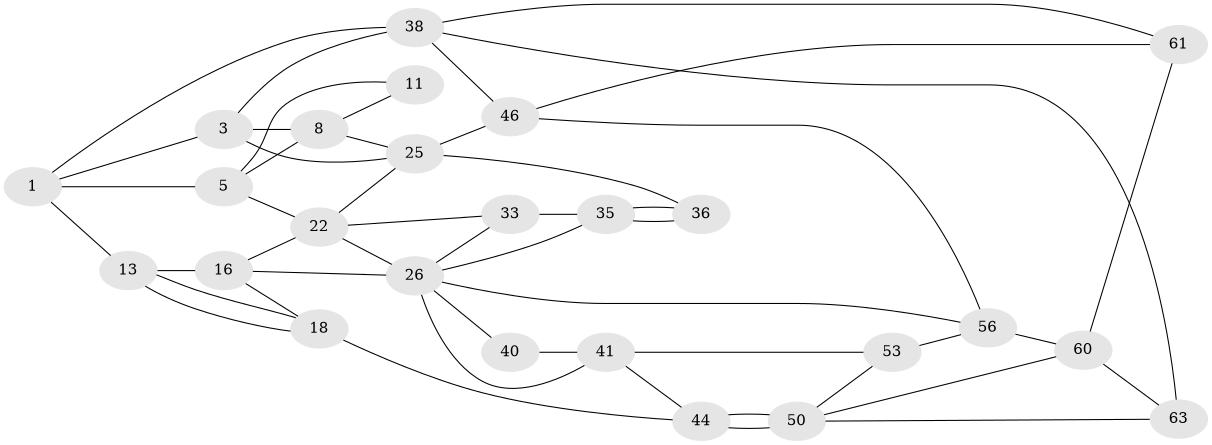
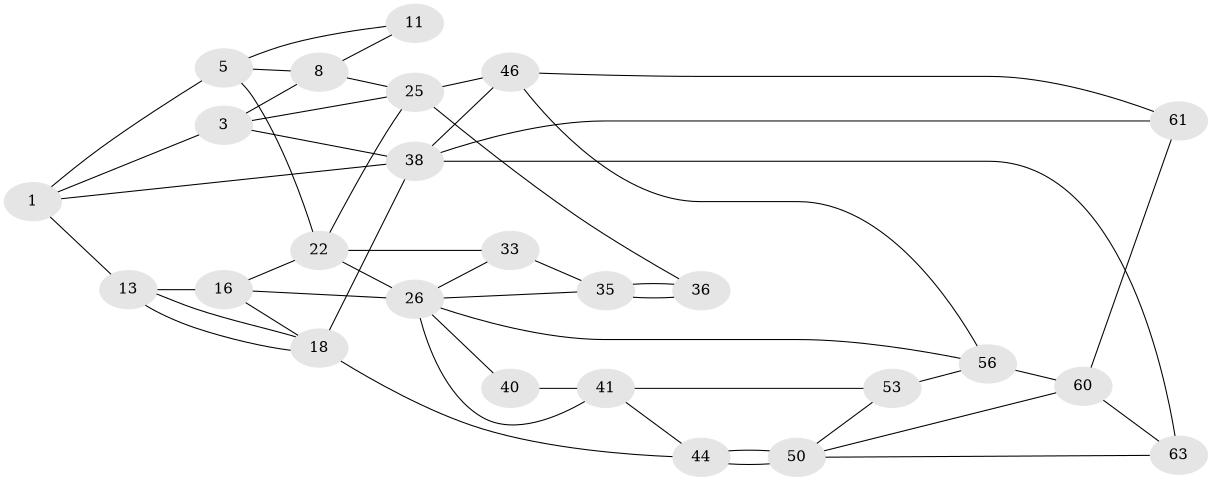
none -> (365, 259)
